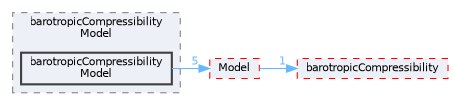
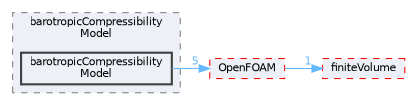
(235, 69) -> (247, 69)
(373, 69) -> (364, 69)
